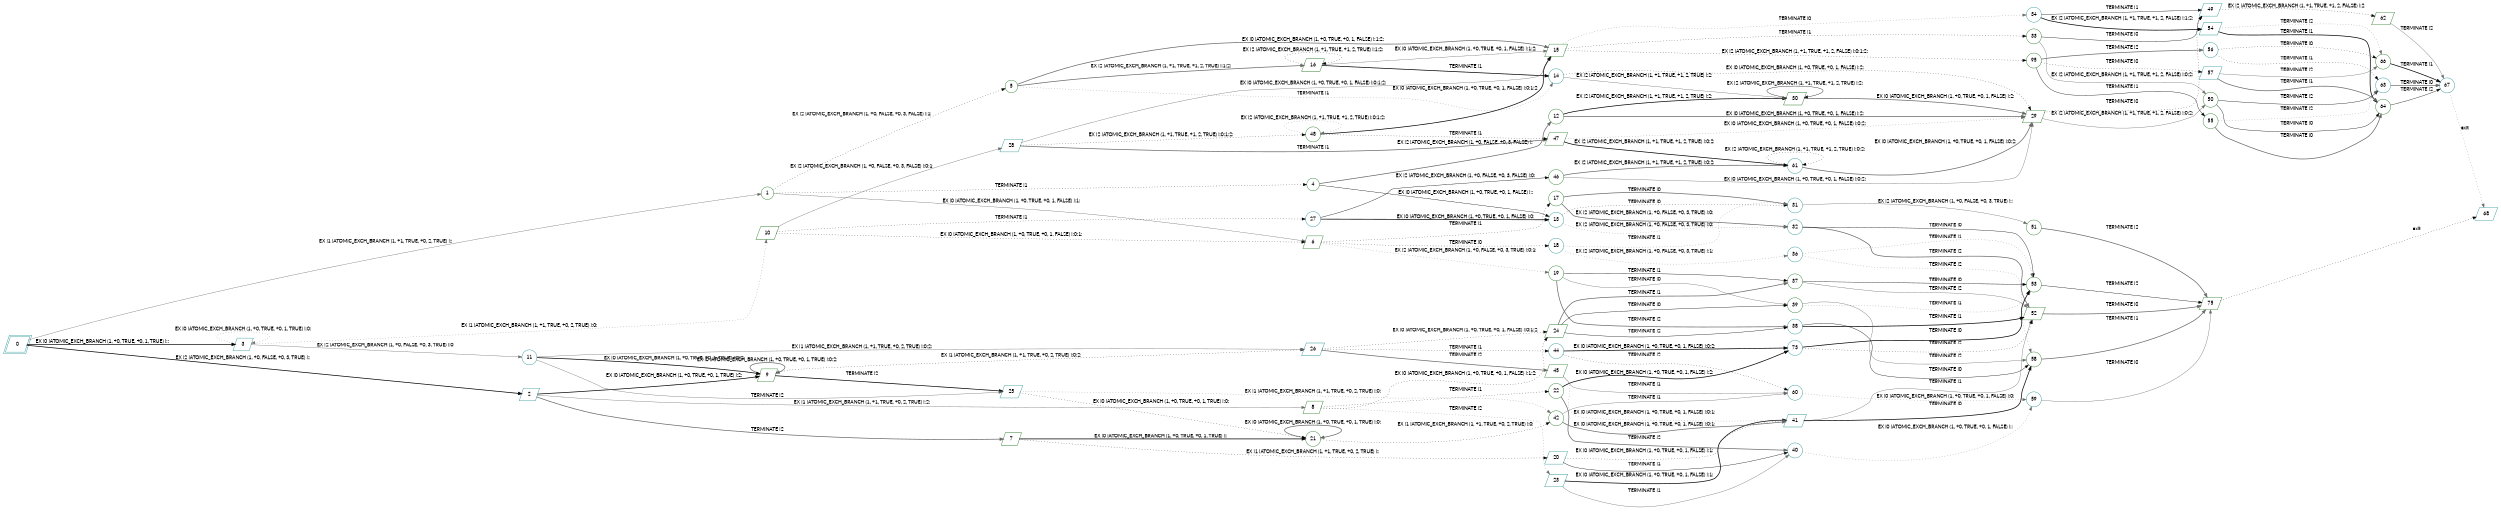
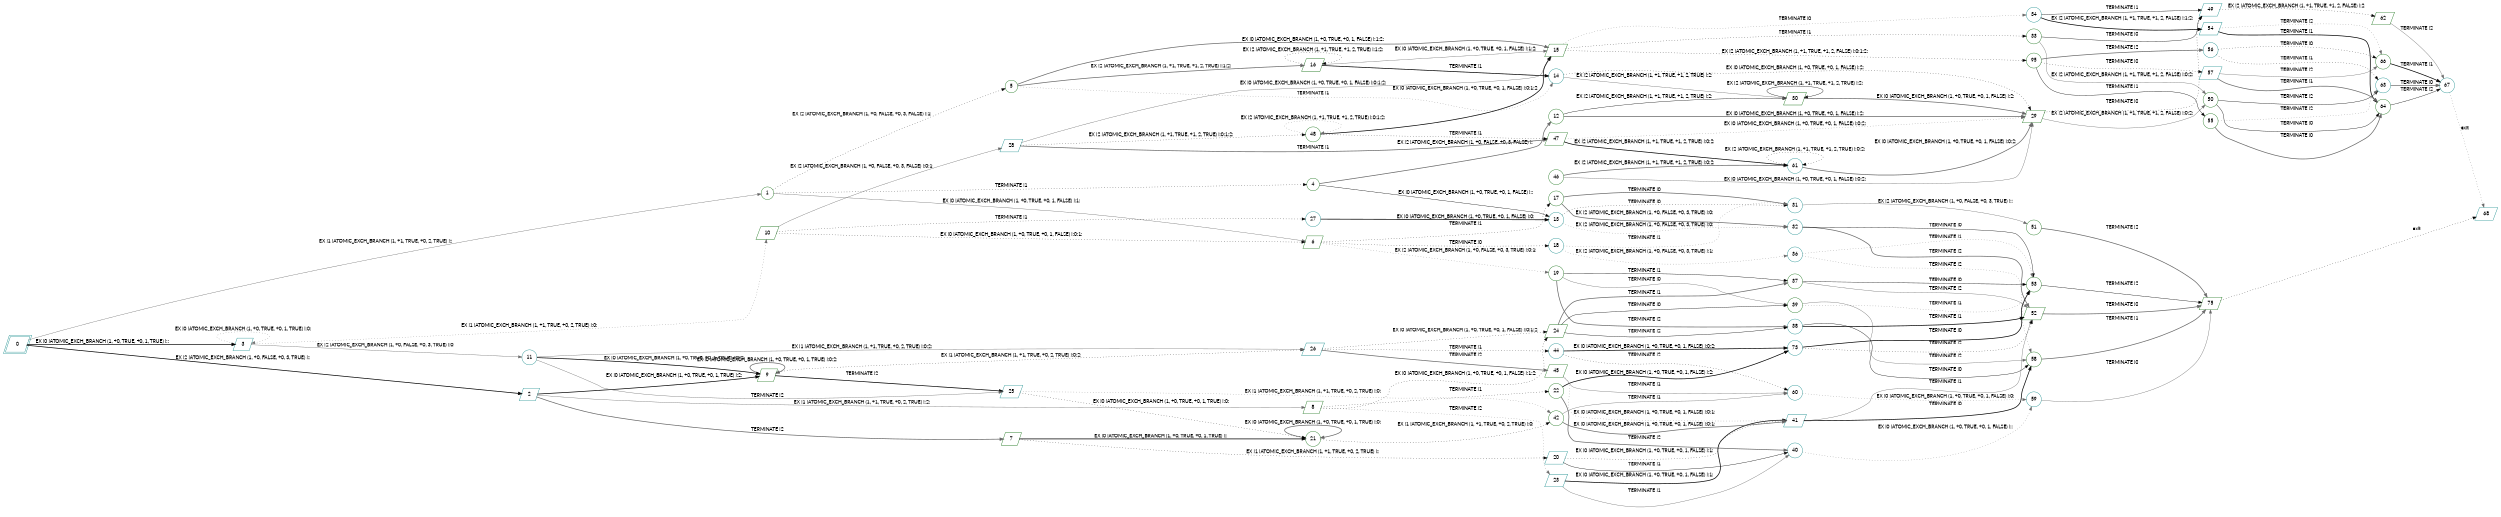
(1673, 101) -> (1673, 101)
(1430, 186) -> none
